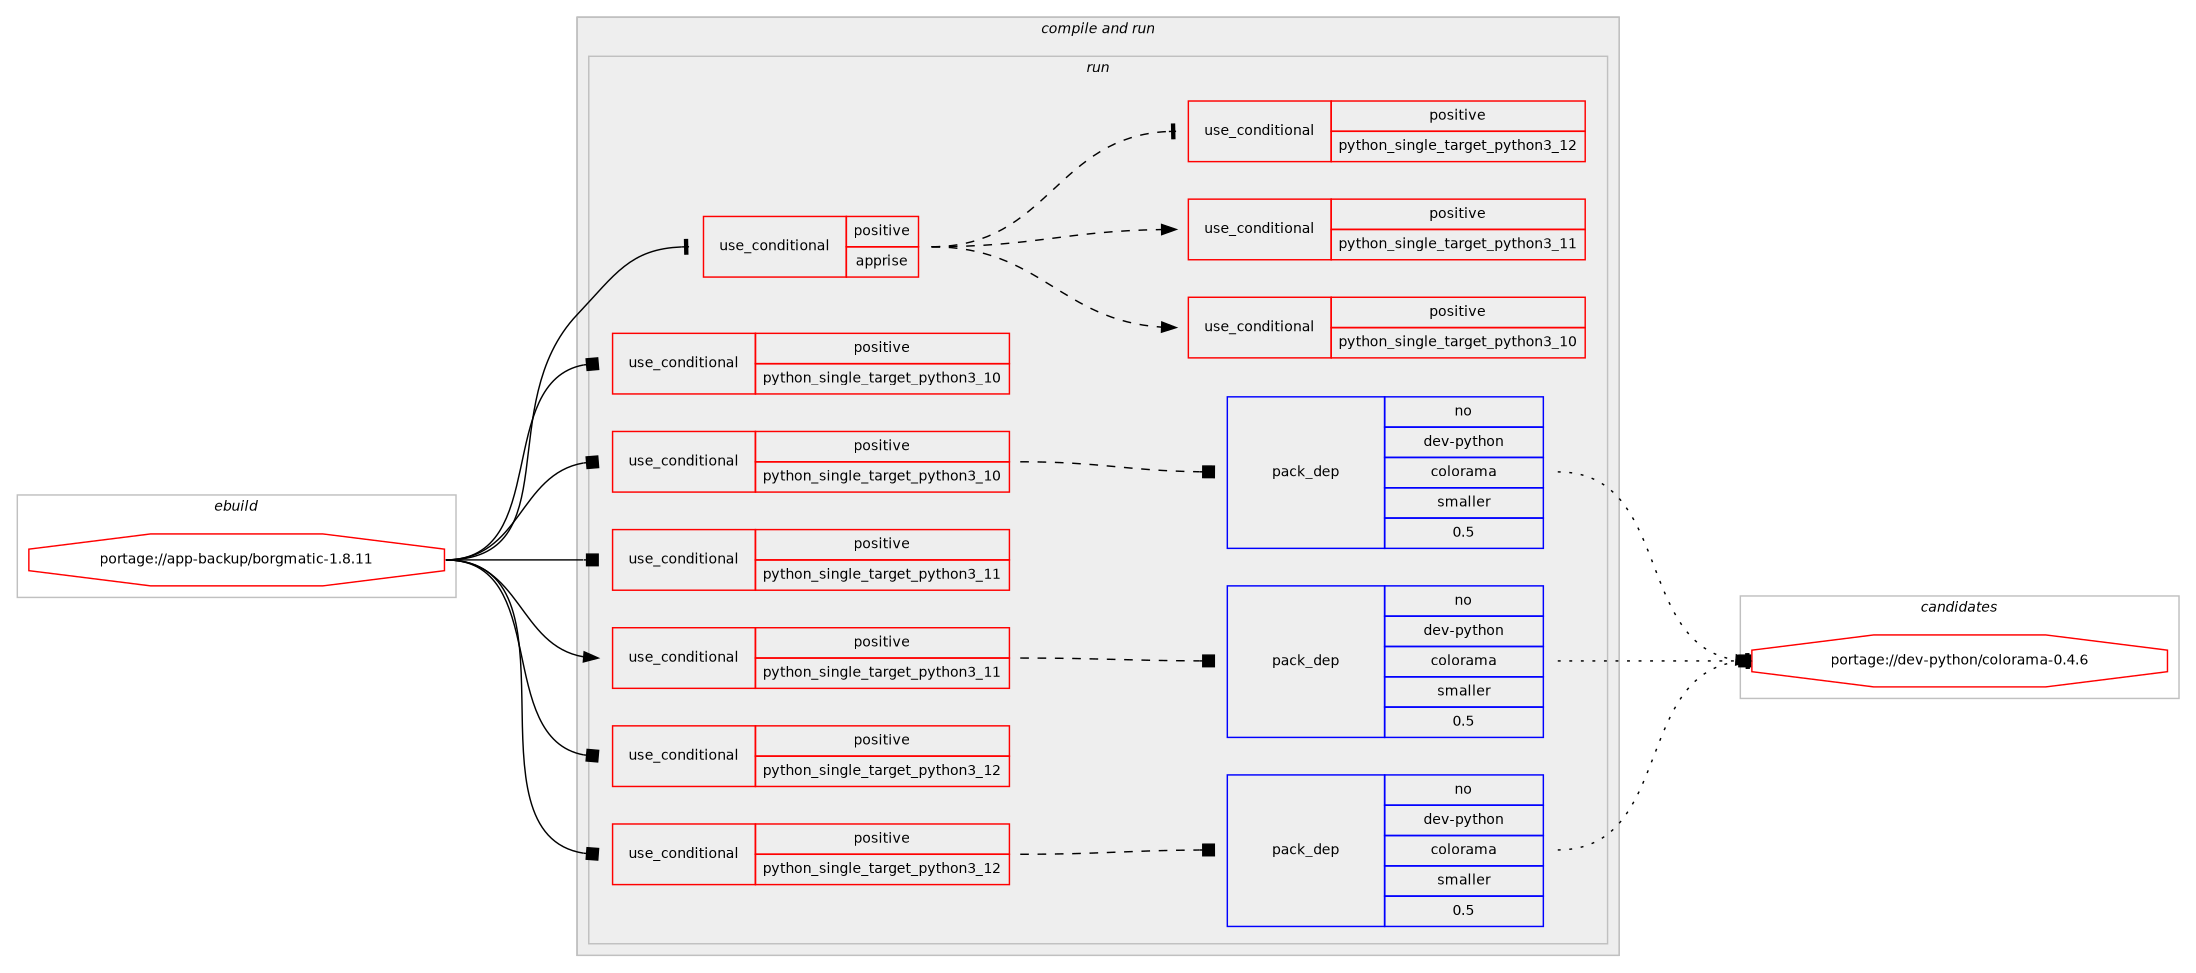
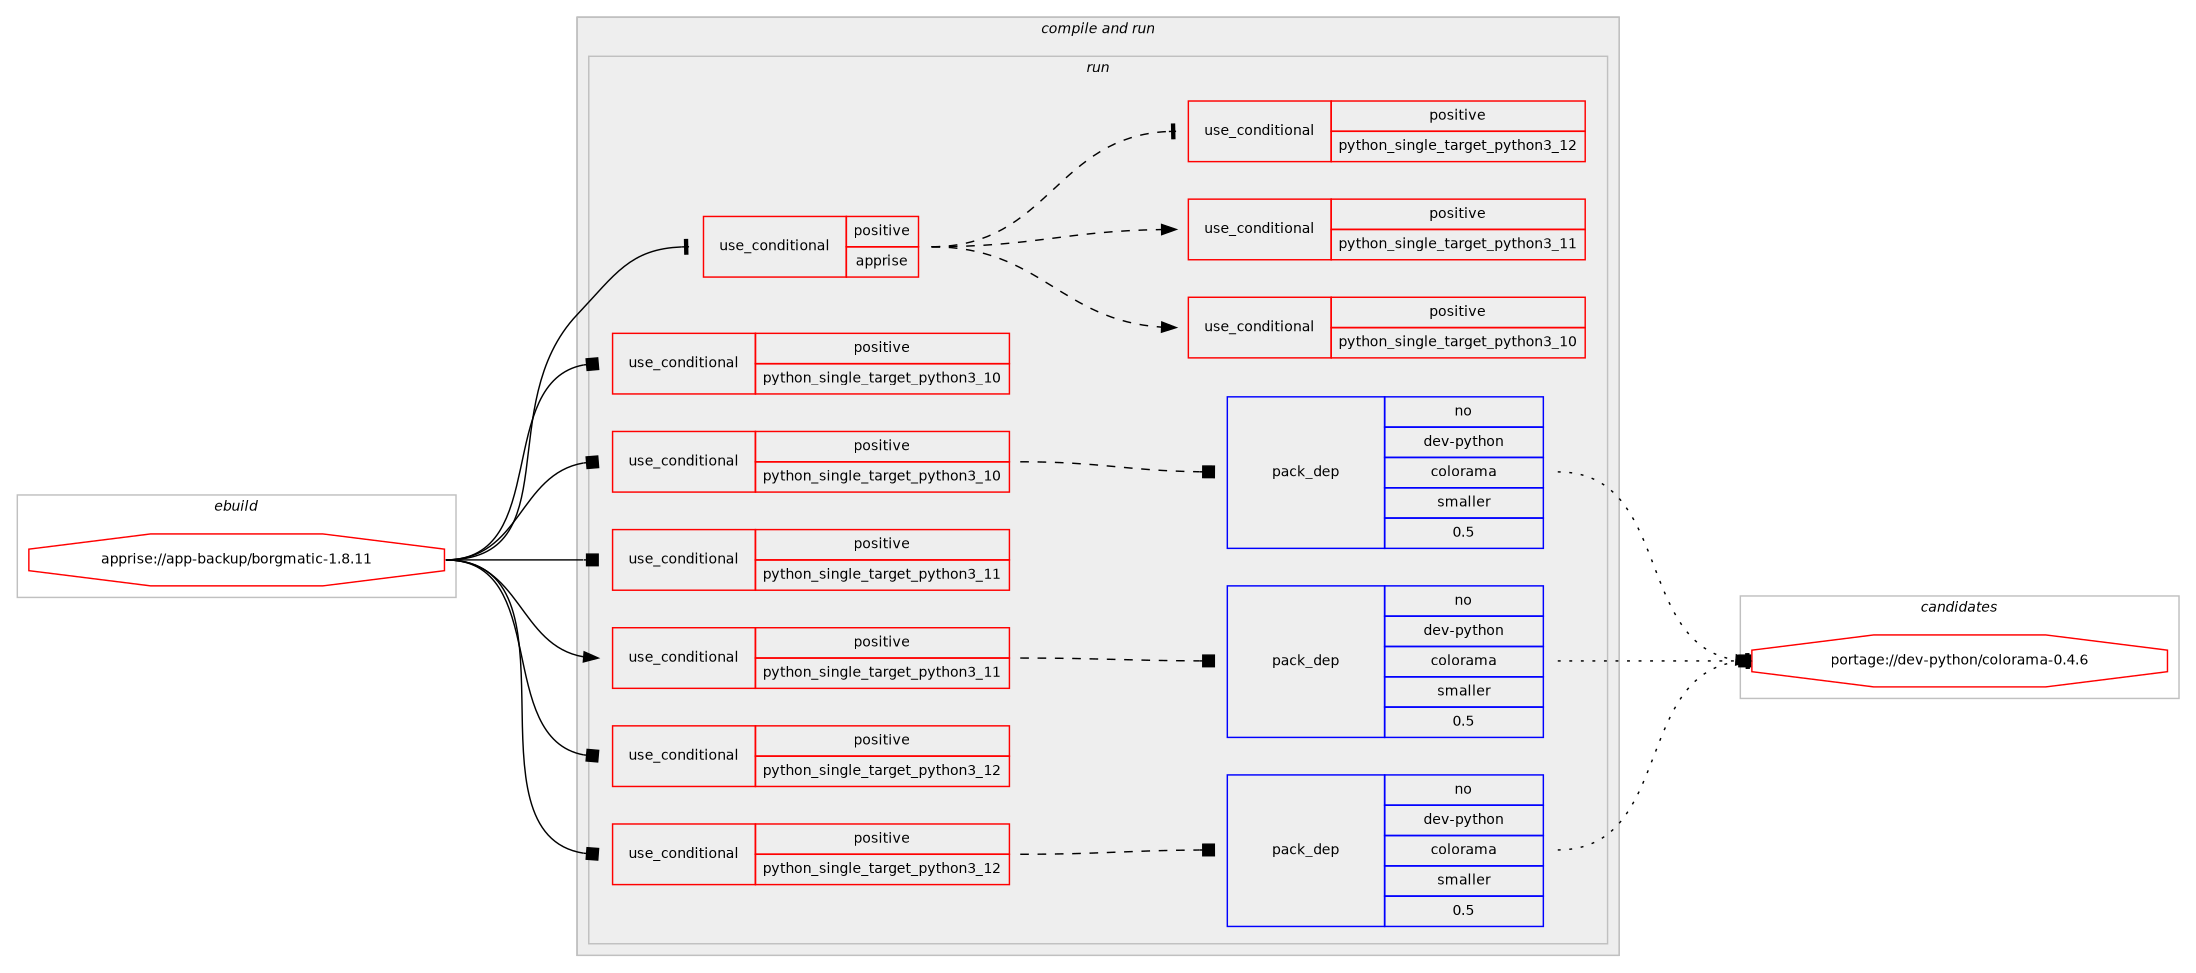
(237, 560) -> (237, 560)
